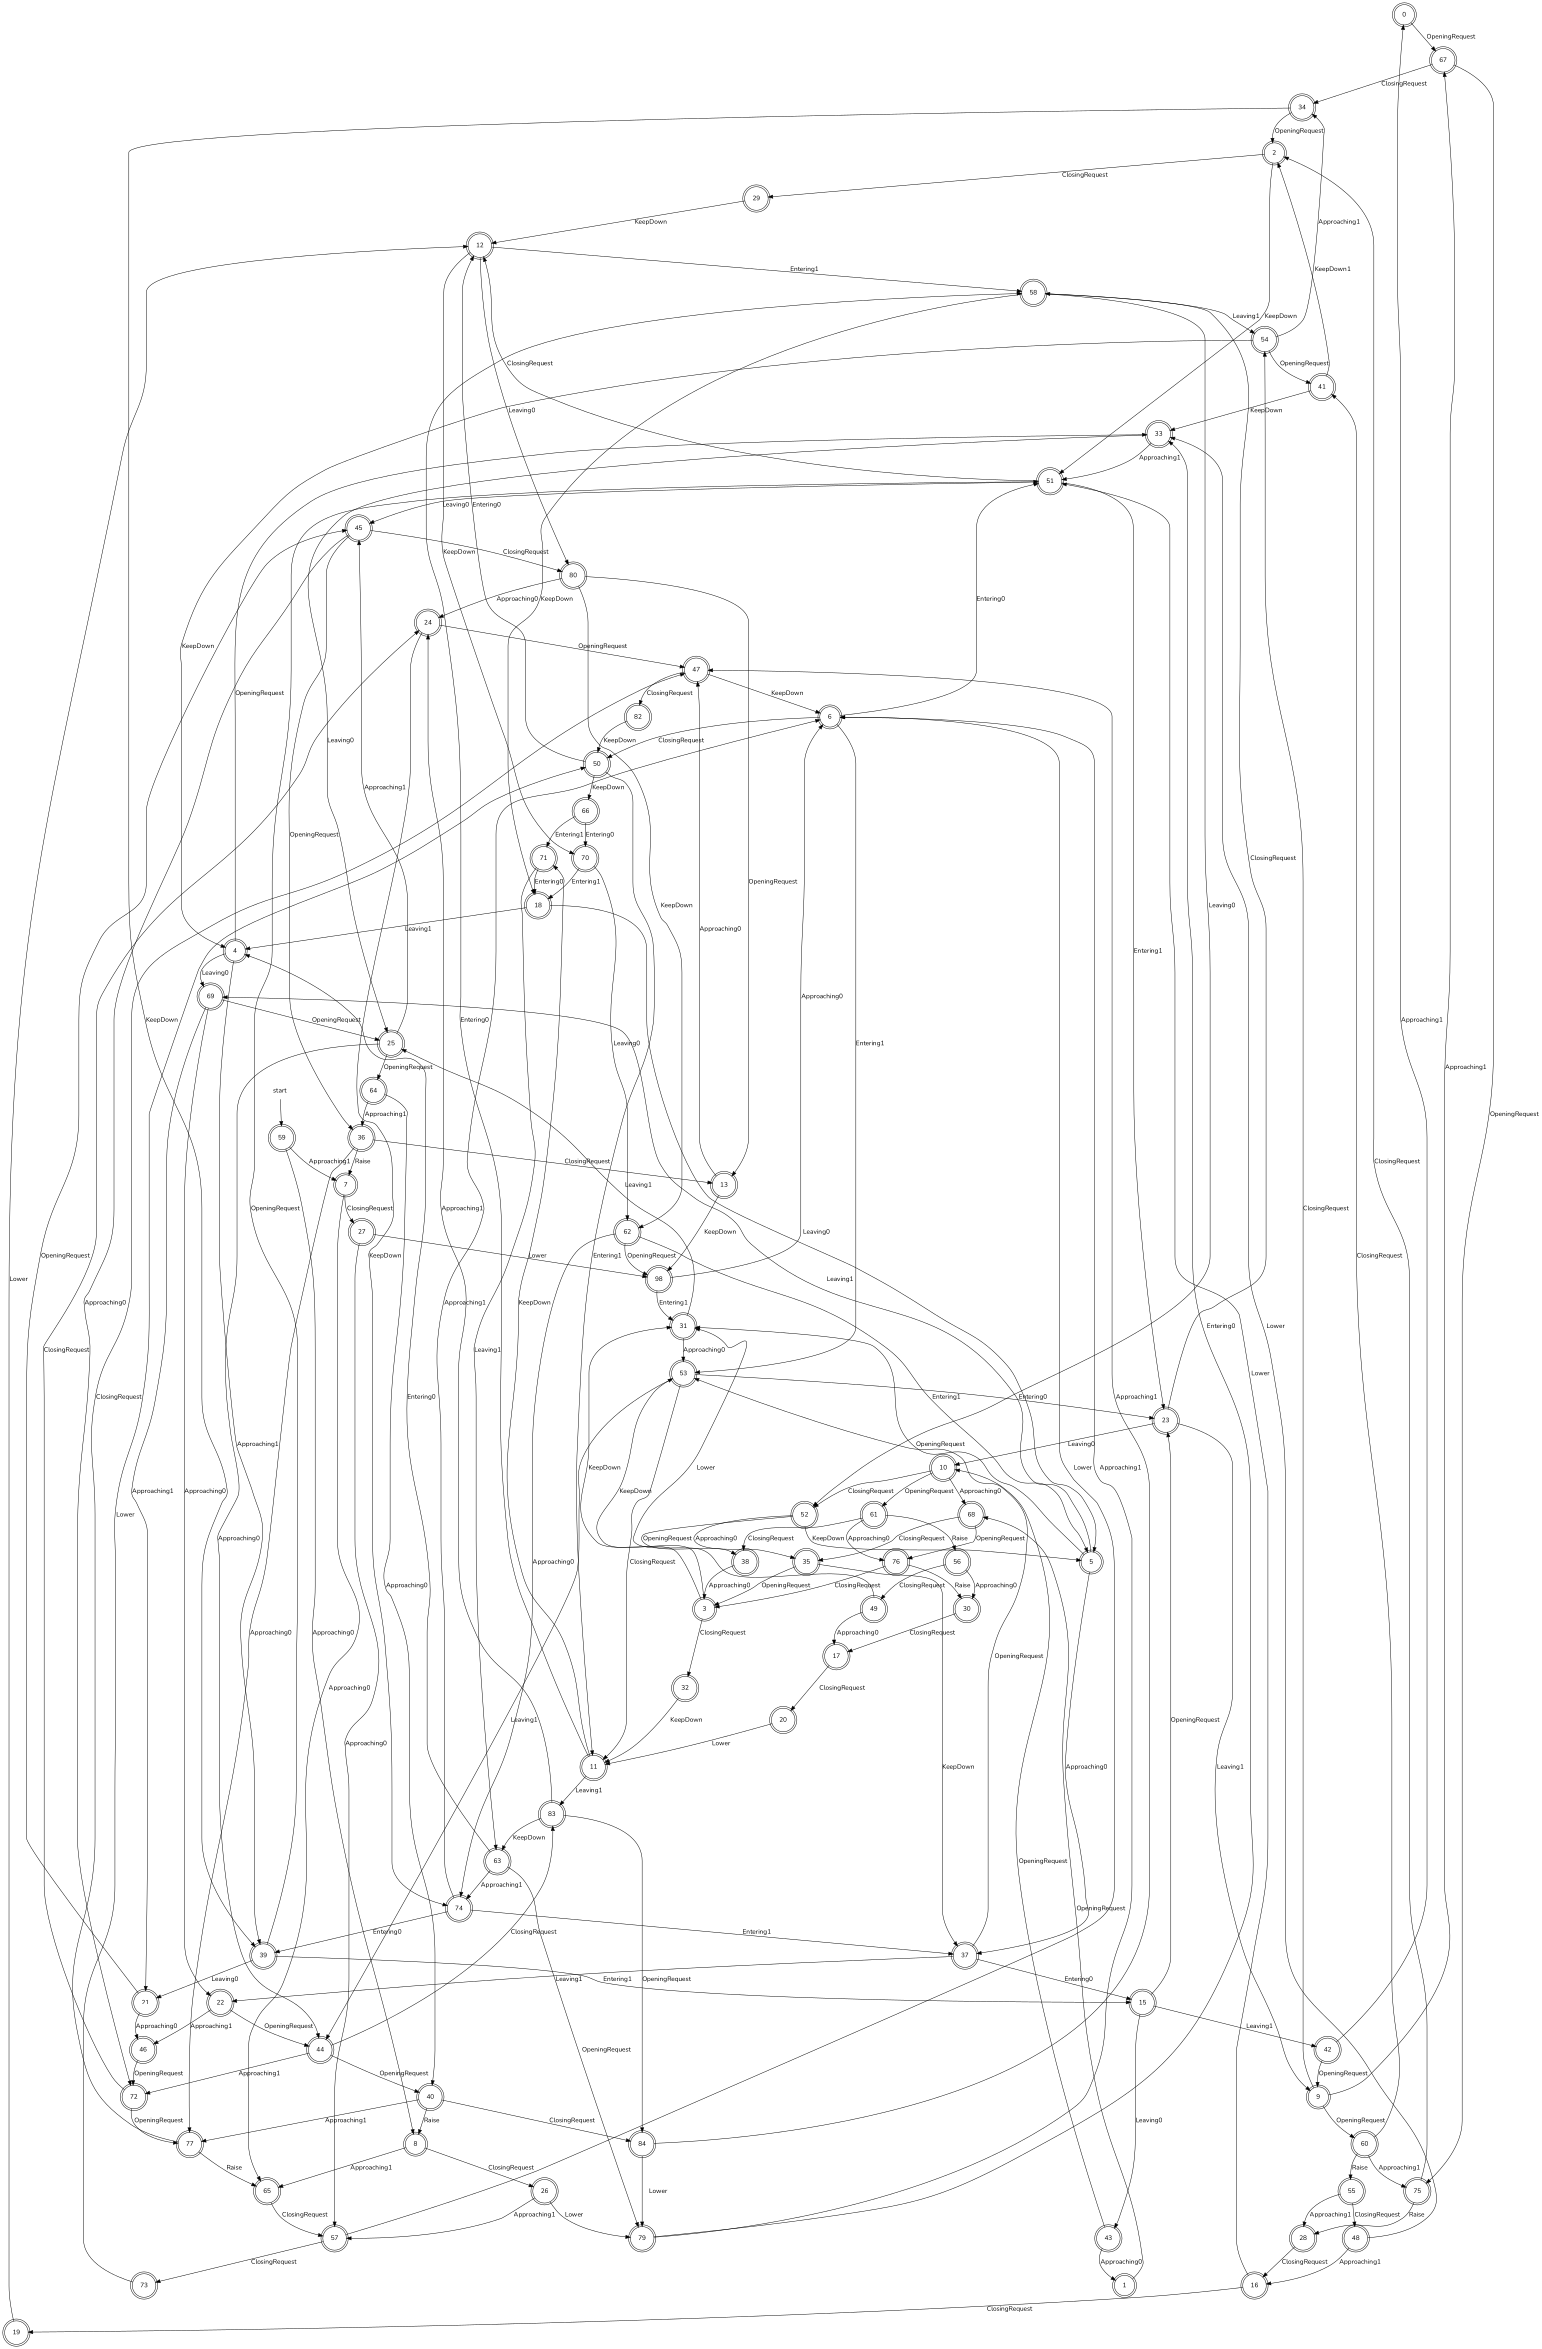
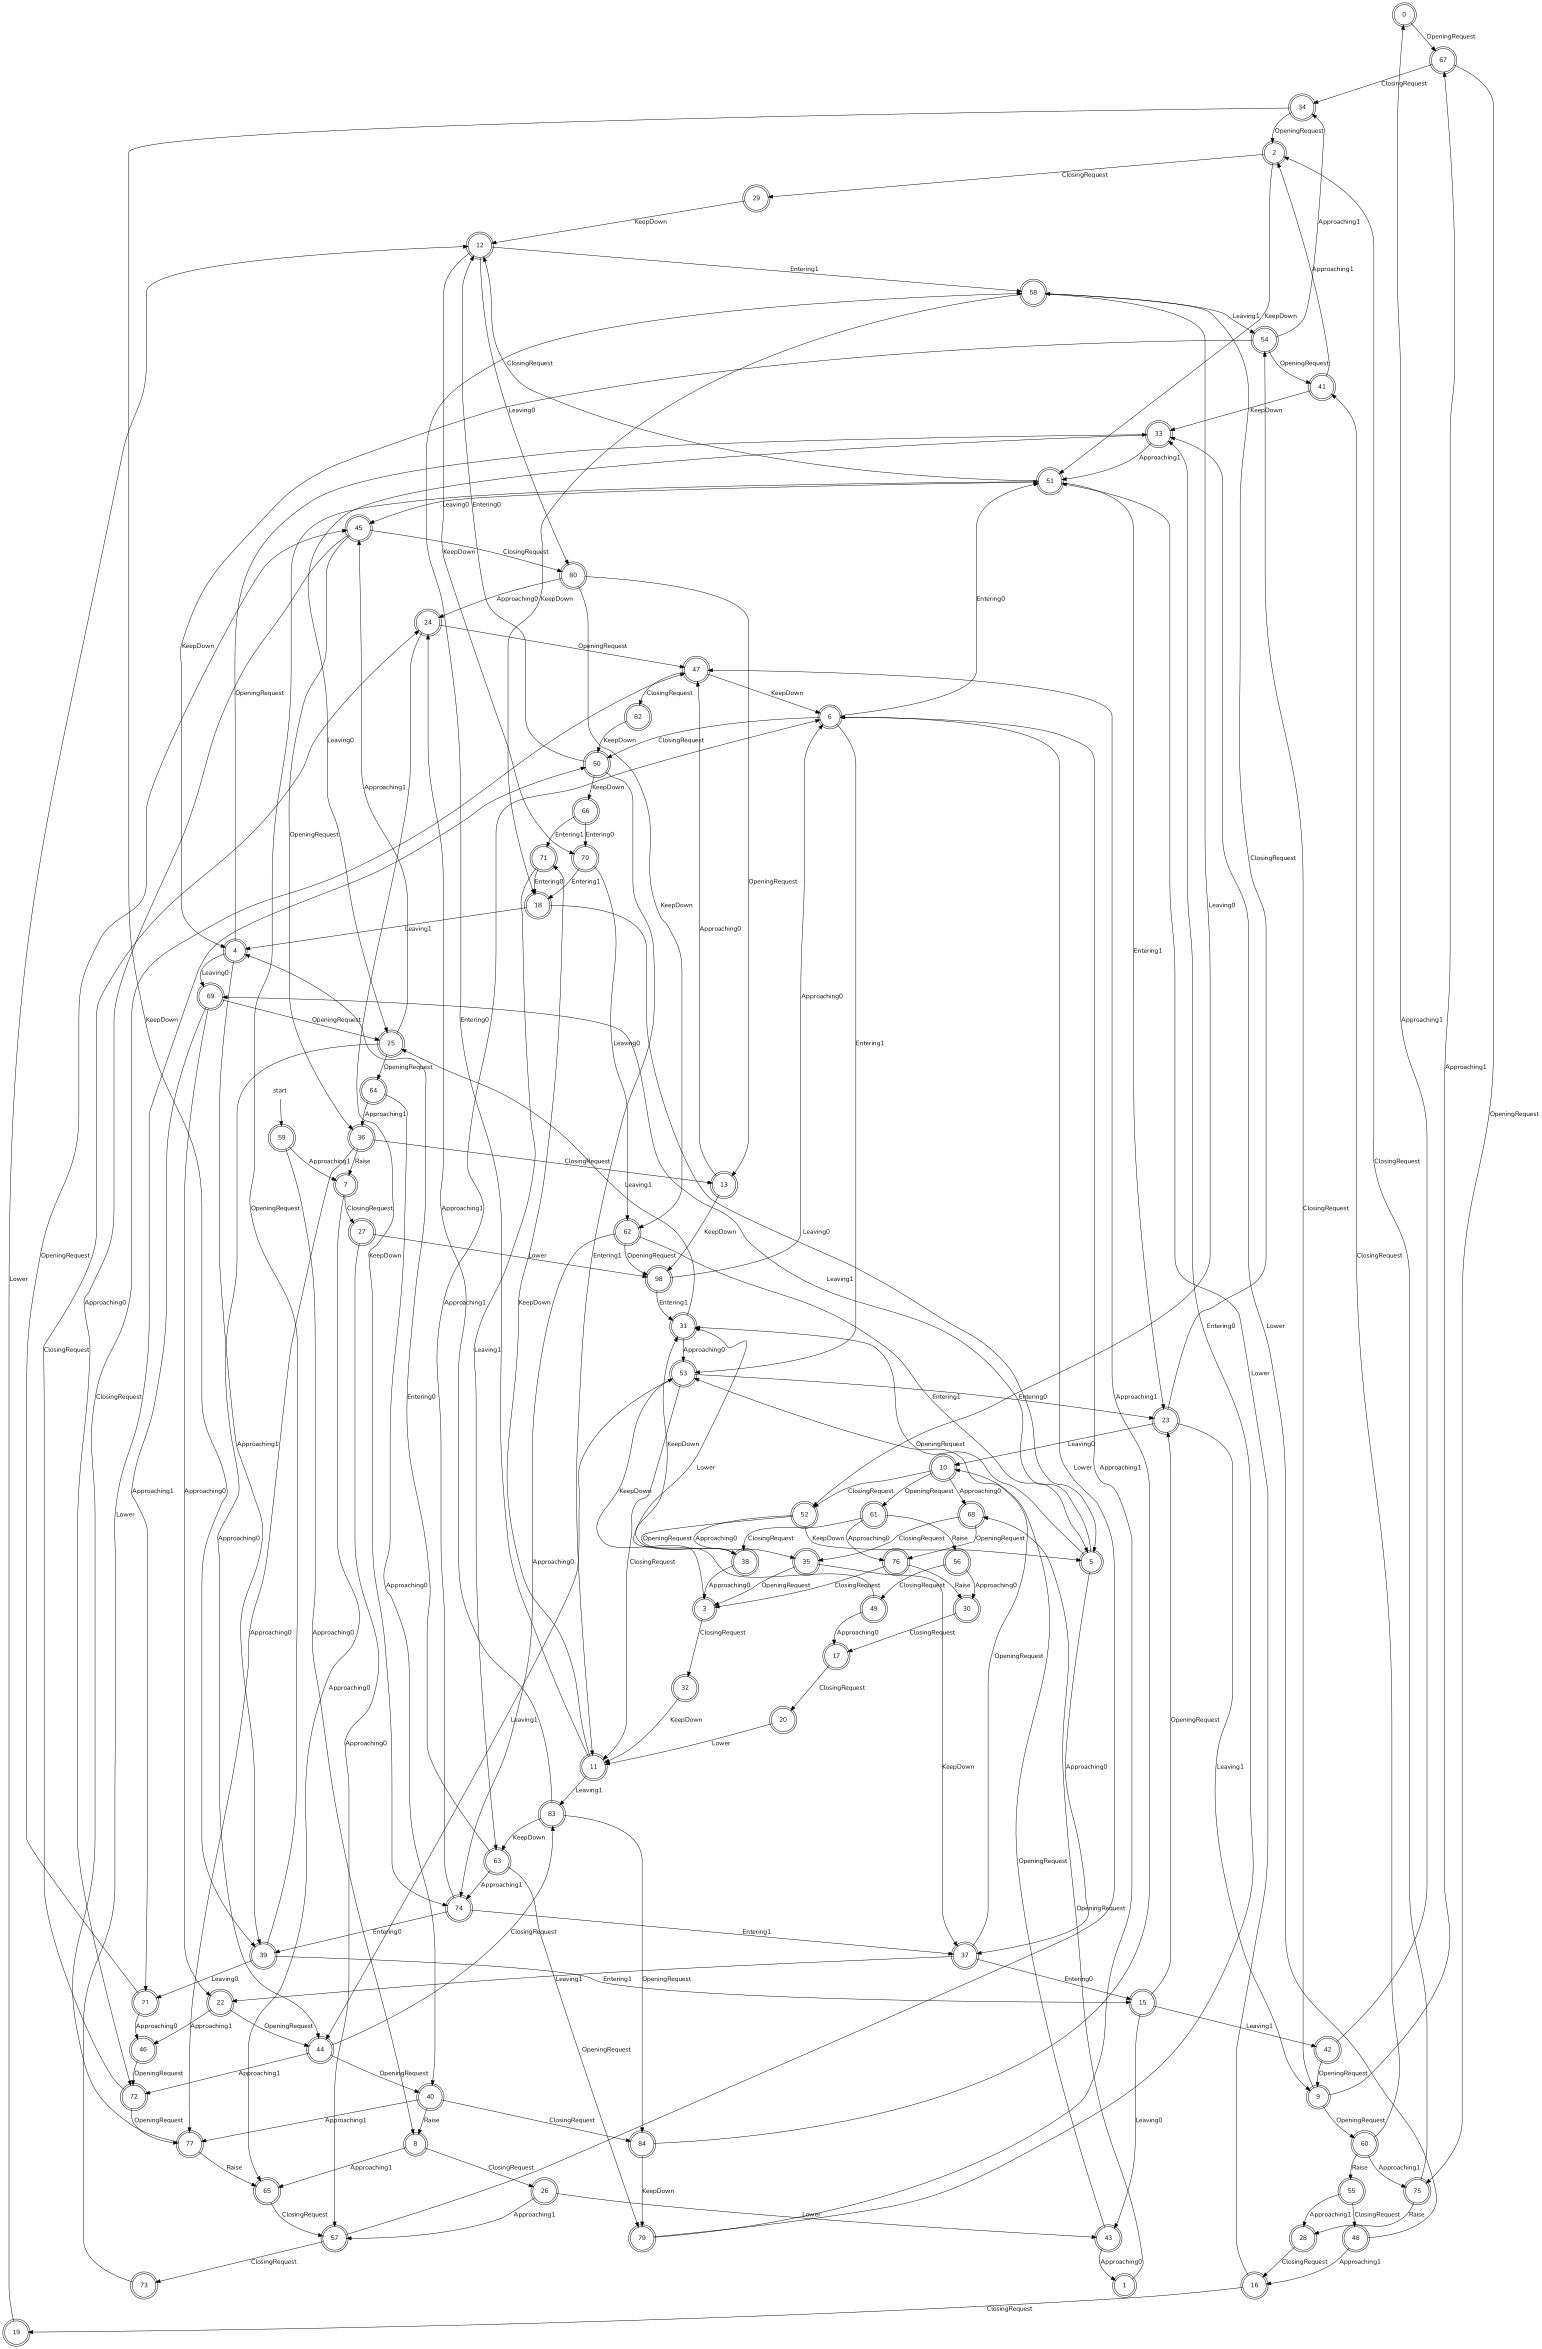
(1333, 269) -> (1333, 269)
(585, 1479) -> (659, 1502)
(658, 2191) -> (658, 2191)
(584, 2228) -> (837, 2221)
